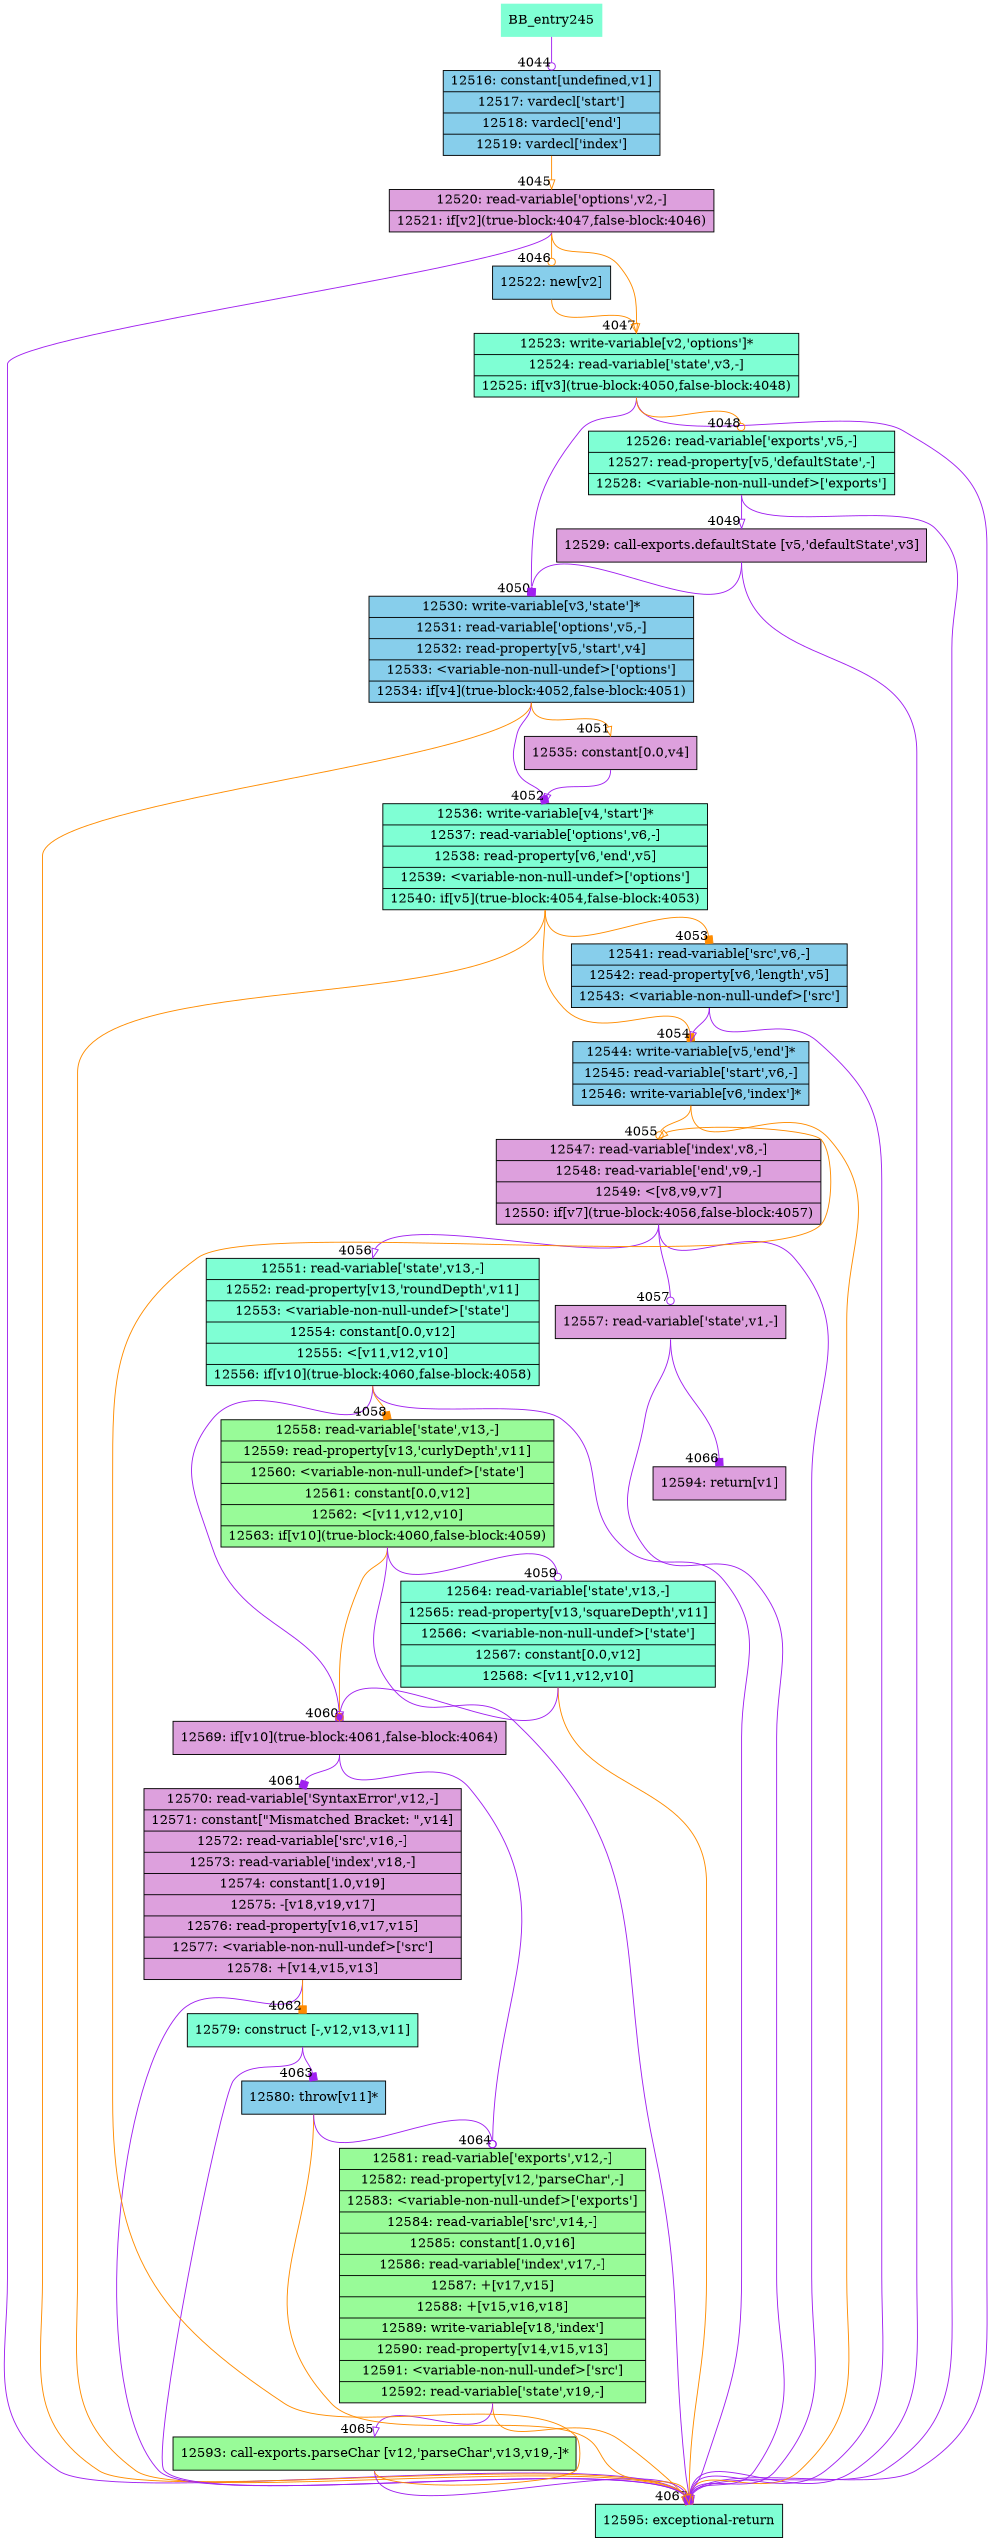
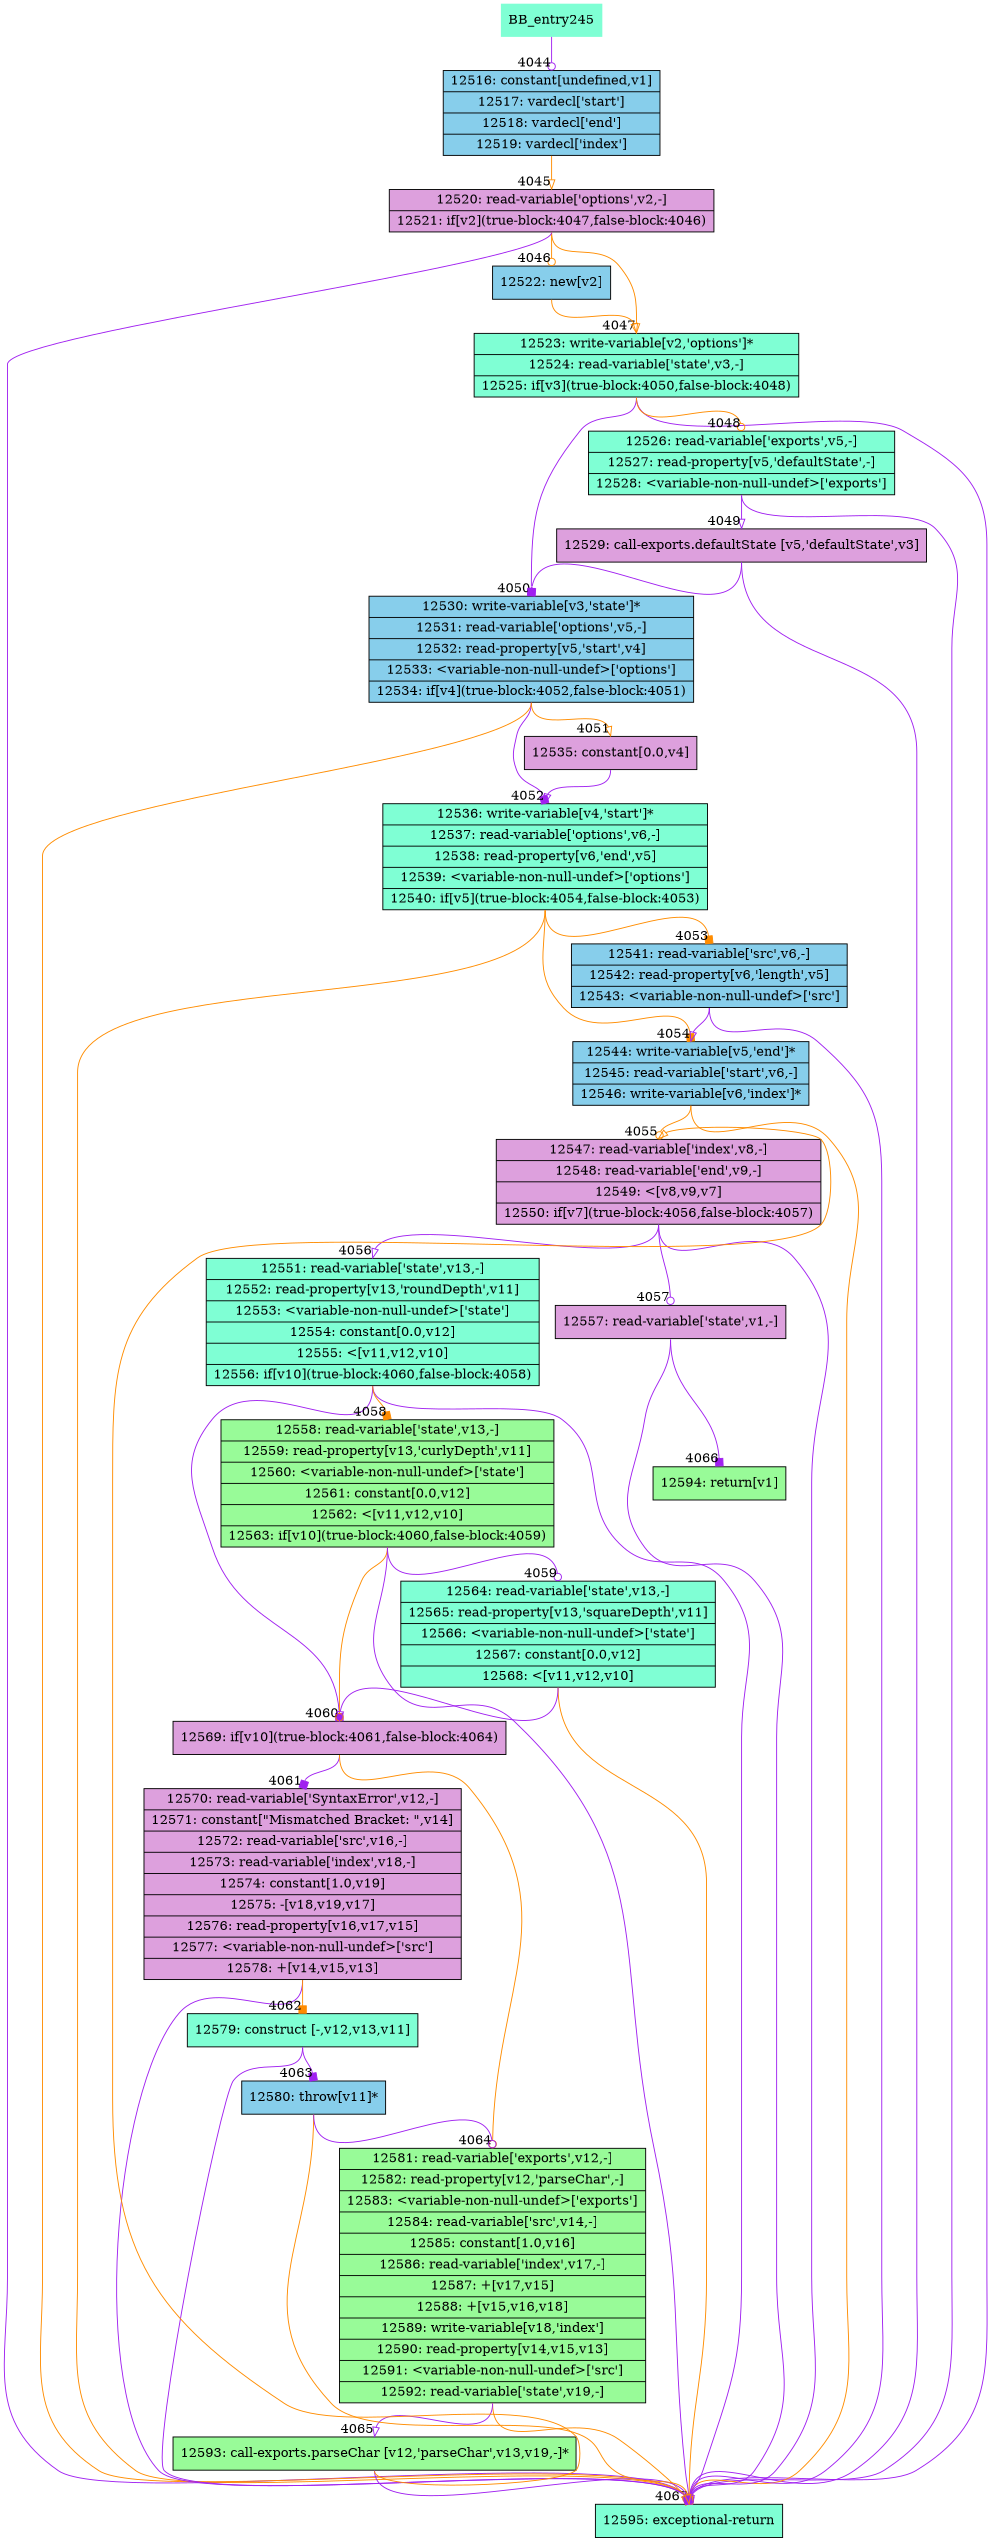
(719, 1483) -> (719, 1483)
(518, 1884) -> (518, 1884)
